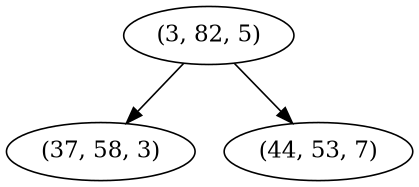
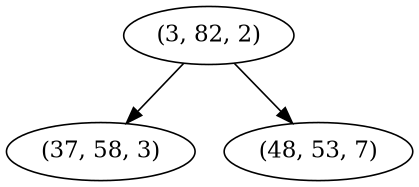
(209, 35) -> (209, 35)
(318, 152) -> (318, 152)
